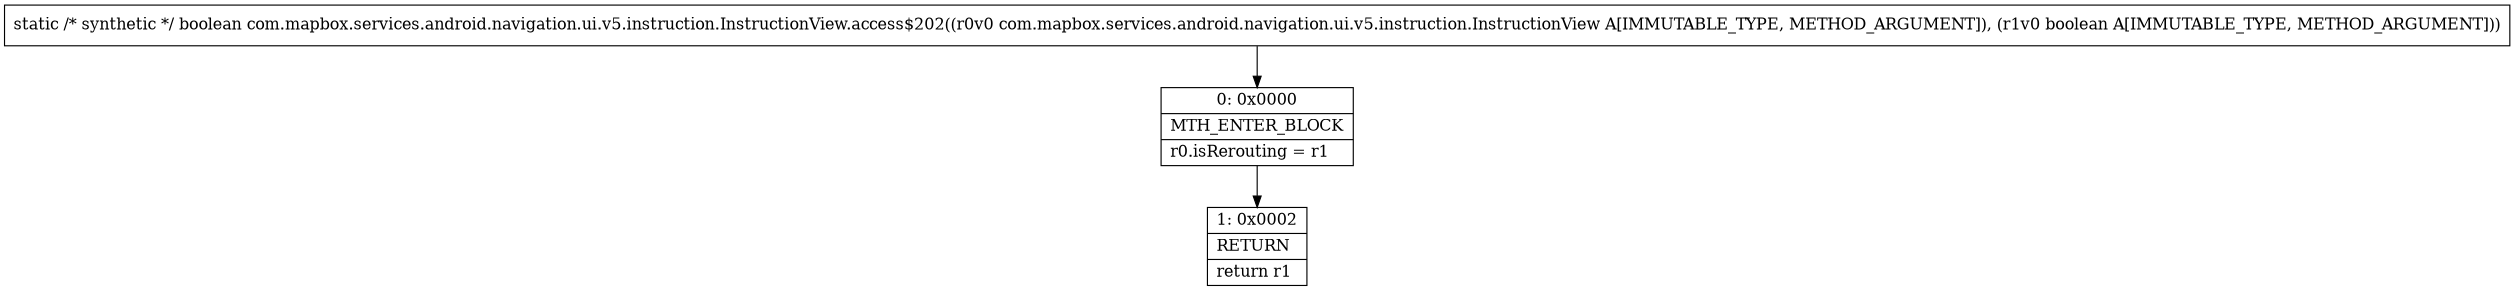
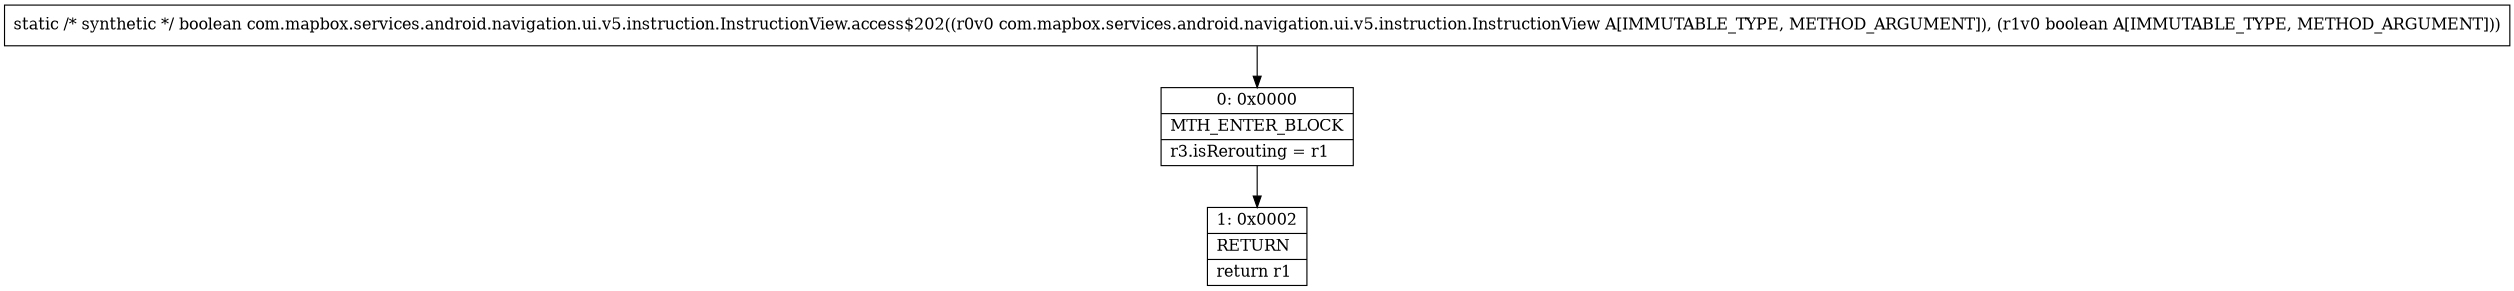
(1250, 152) -> (1250, 152)
